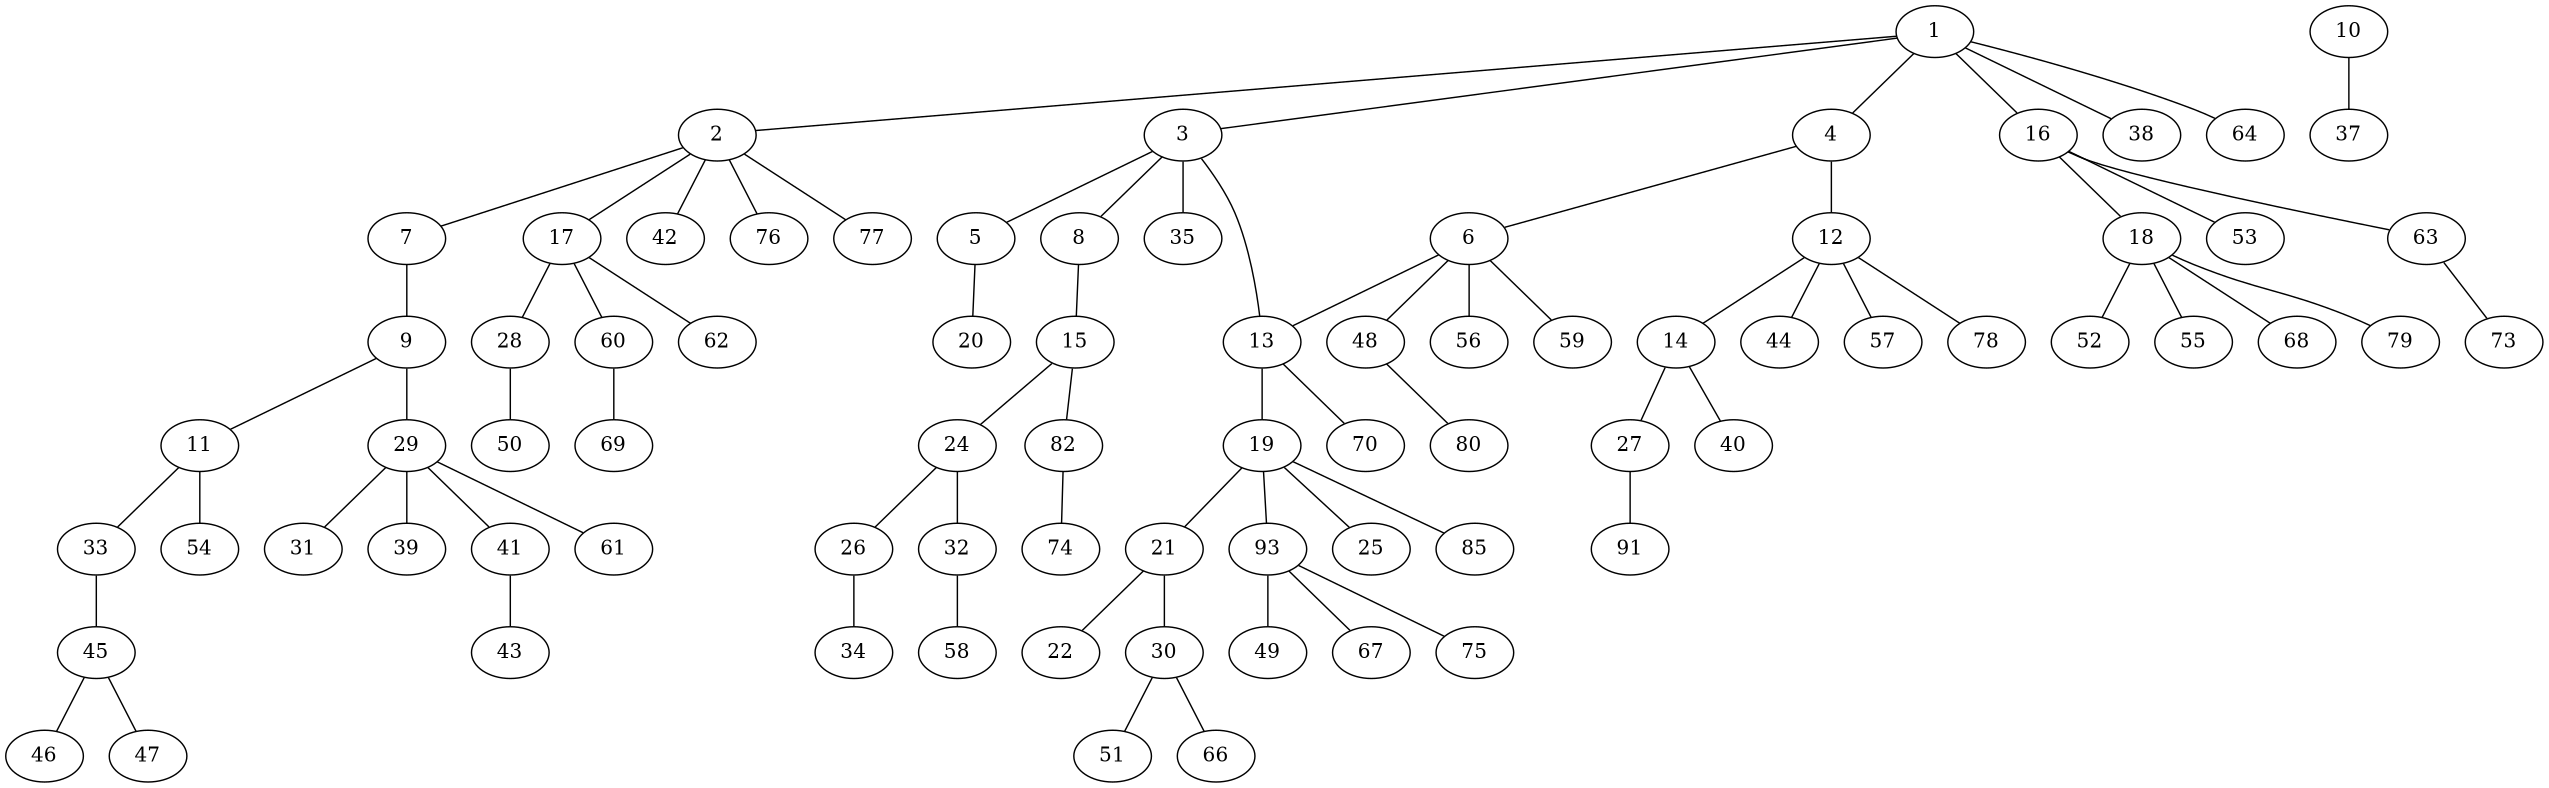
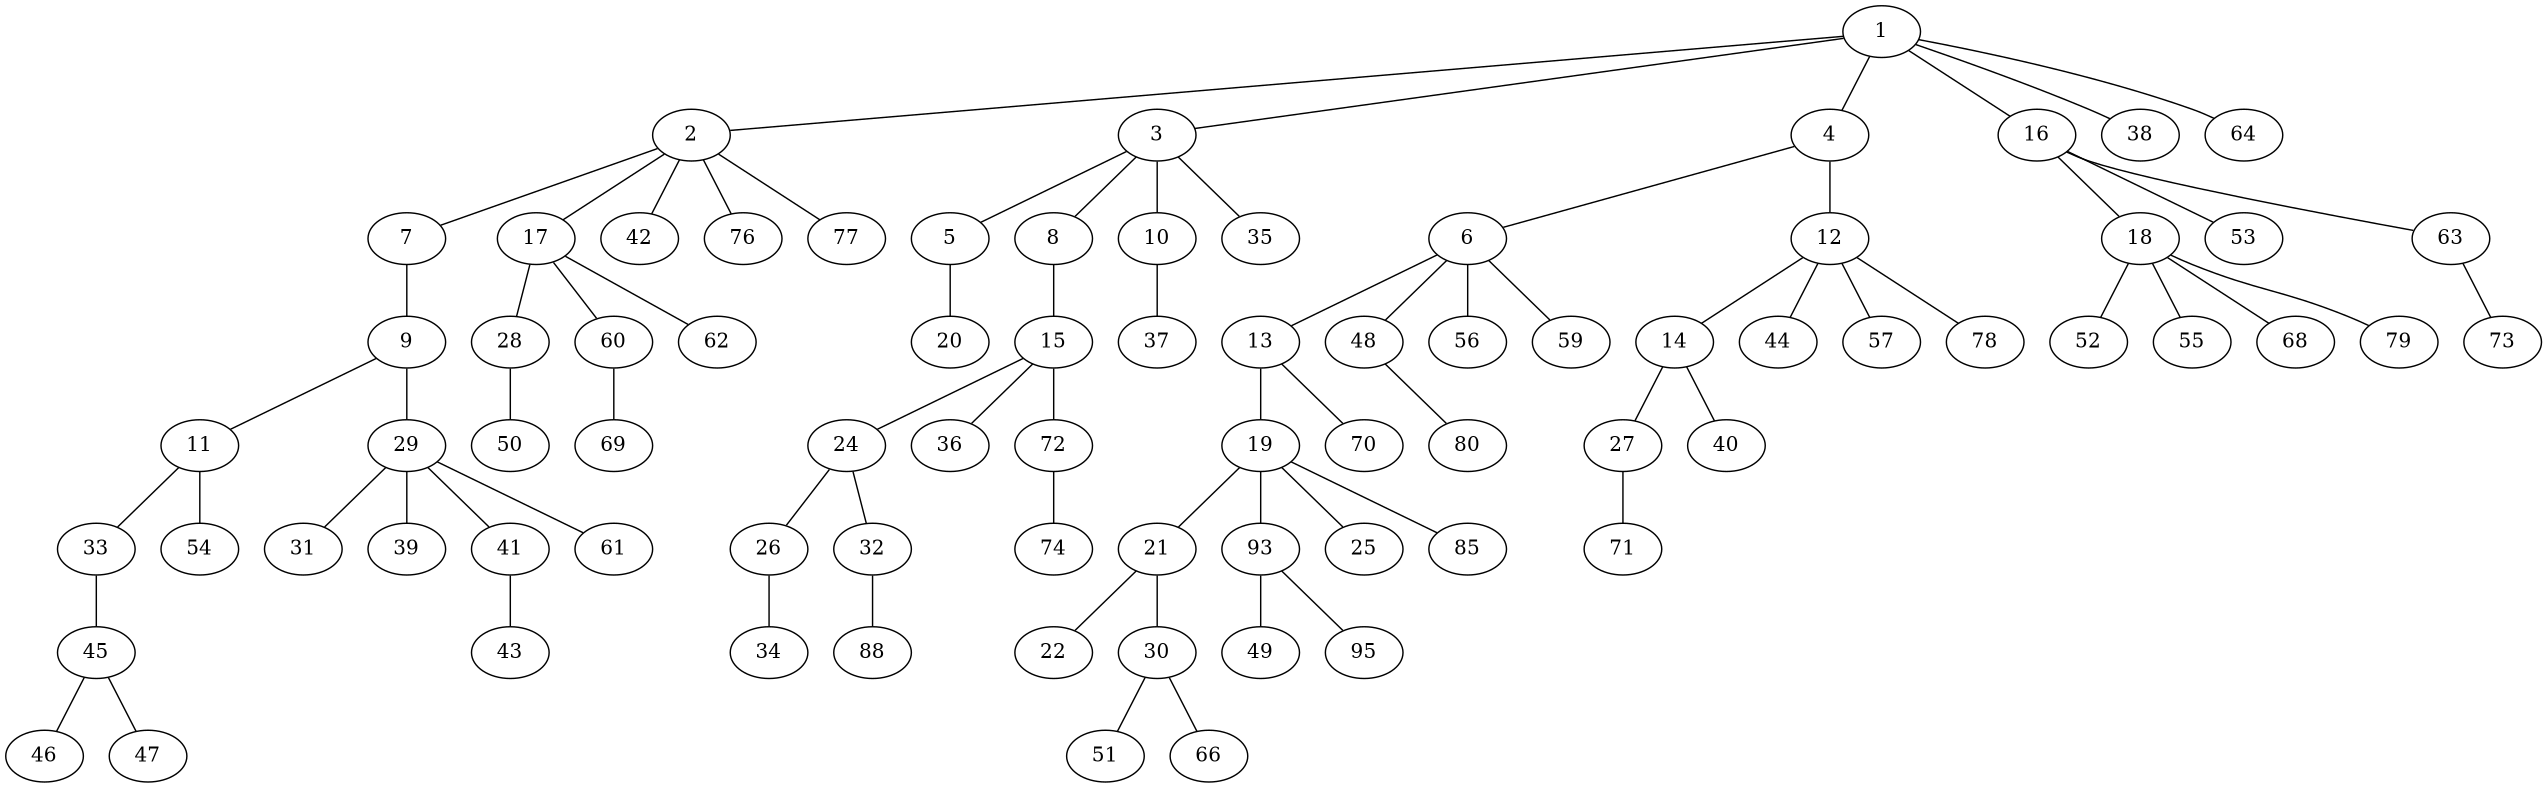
(1242, 233) -> (1157, 187)
none -> (950, 446)
(1064, 446) -> (1054, 446)
(1630, 549) -> (1623, 549)
(957, 653) -> (873, 653)
(1371, 653) -> none
(1475, 653) -> (1364, 653)
